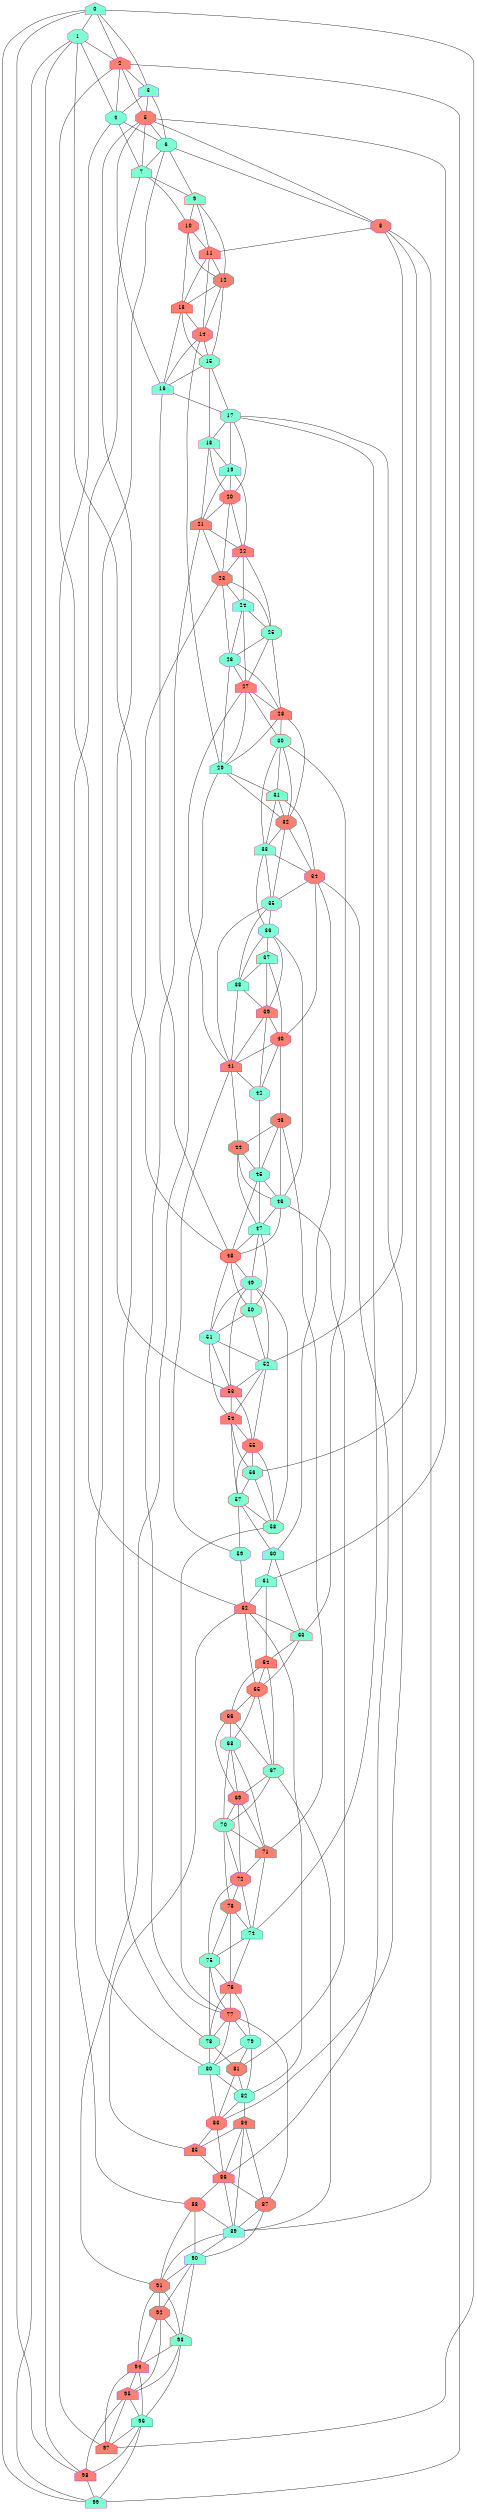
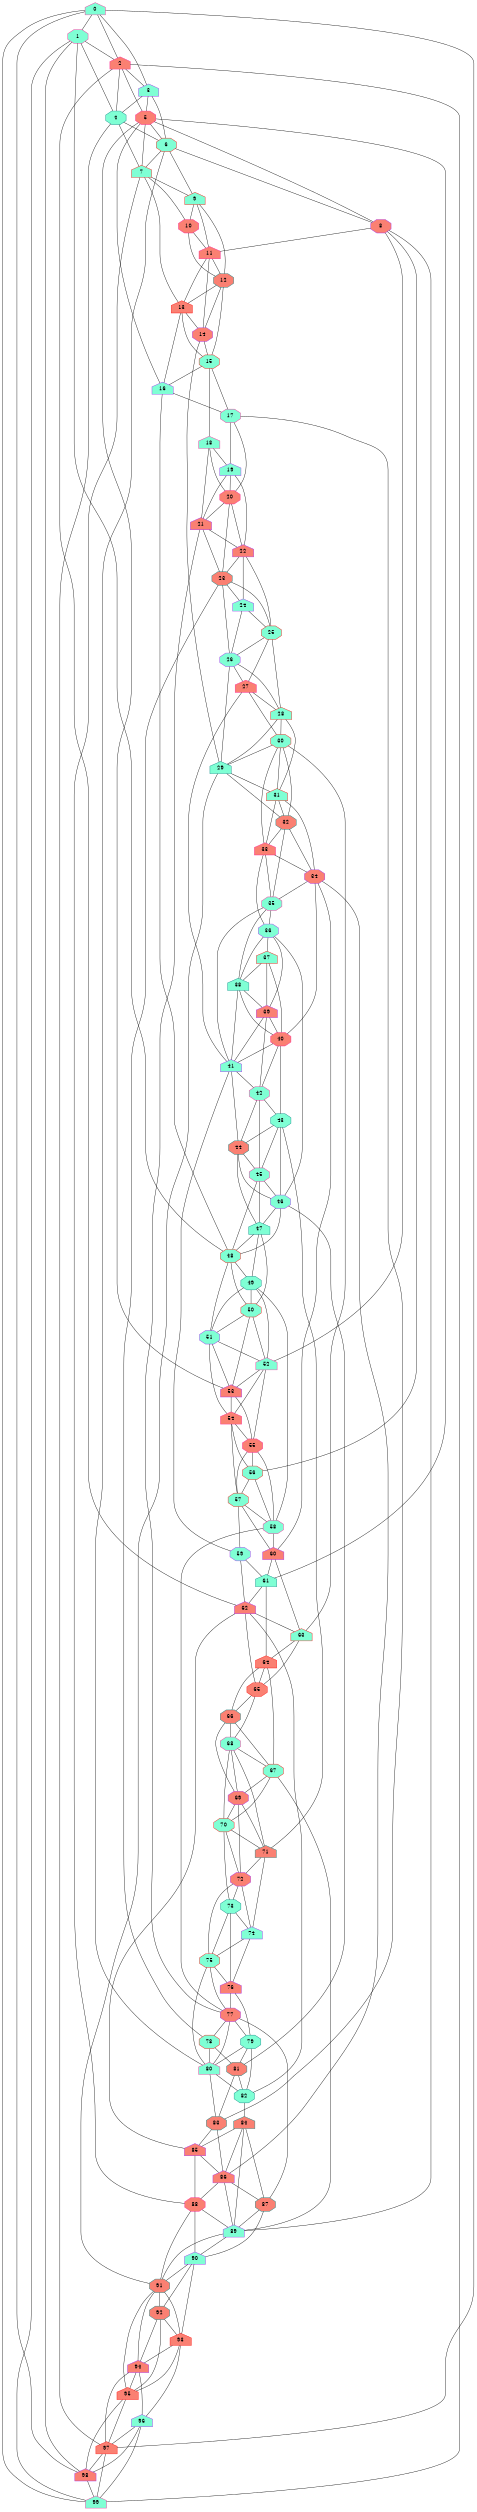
(166, 145) -> (166, 145)
(185, 267) -> (160, 240)
(179, 361) -> none
(219, 430) -> none
(201, 524) -> (201, 524)
(244, 646) -> none
(281, 714) -> (281, 714)
(242, 730) -> (250, 755)
(304, 766) -> (293, 754)
(265, 850) -> (265, 850)
none -> (251, 1017)
(231, 1066) -> (231, 1066)
none -> (270, 1107)
none -> (249, 1120)
(281, 1121) -> (281, 1121)
(374, 1143) -> none
(280, 1202) -> (280, 1202)
(230, 1256) -> (230, 1256)
(251, 1283) -> (251, 1283)
(231, 1336) -> (242, 1350)
(273, 1527) -> (273, 1527)
none -> (273, 1541)
(273, 1554) -> (273, 1554)
none -> (254, 1568)
(265, 1730) -> (252, 1757)
(231, 1906) -> (231, 1906)
(252, 1934) -> (252, 1934)
(209, 2000) -> (193, 2016)
(215, 2013) -> none
(209, 2069) -> (209, 2069)
(230, 2110) -> none
(216, 2123) -> (216, 2123)
none -> (195, 2177)
(181, 2340) -> (181, 2340)
(128, 2394) -> (128, 2394)
(135, 2408) -> (128, 2336)
(142, 2421) -> (142, 2421)
none -> (96, 2462)
none -> (101, 2475)
